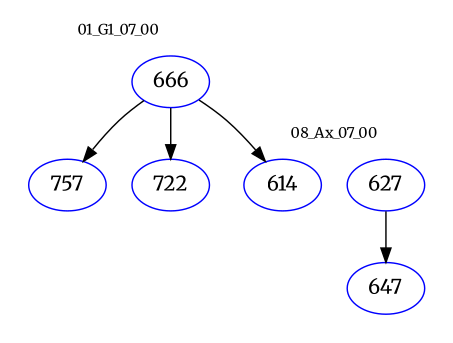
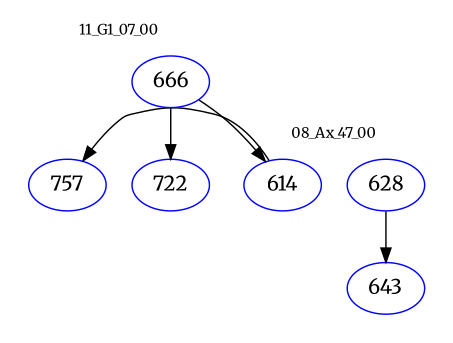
(119, 31) -> (119, 31)
(116, 123) -> (183, 108)
(334, 134) -> (334, 134)
(386, 185) -> (386, 185)
(386, 288) -> (386, 288)
